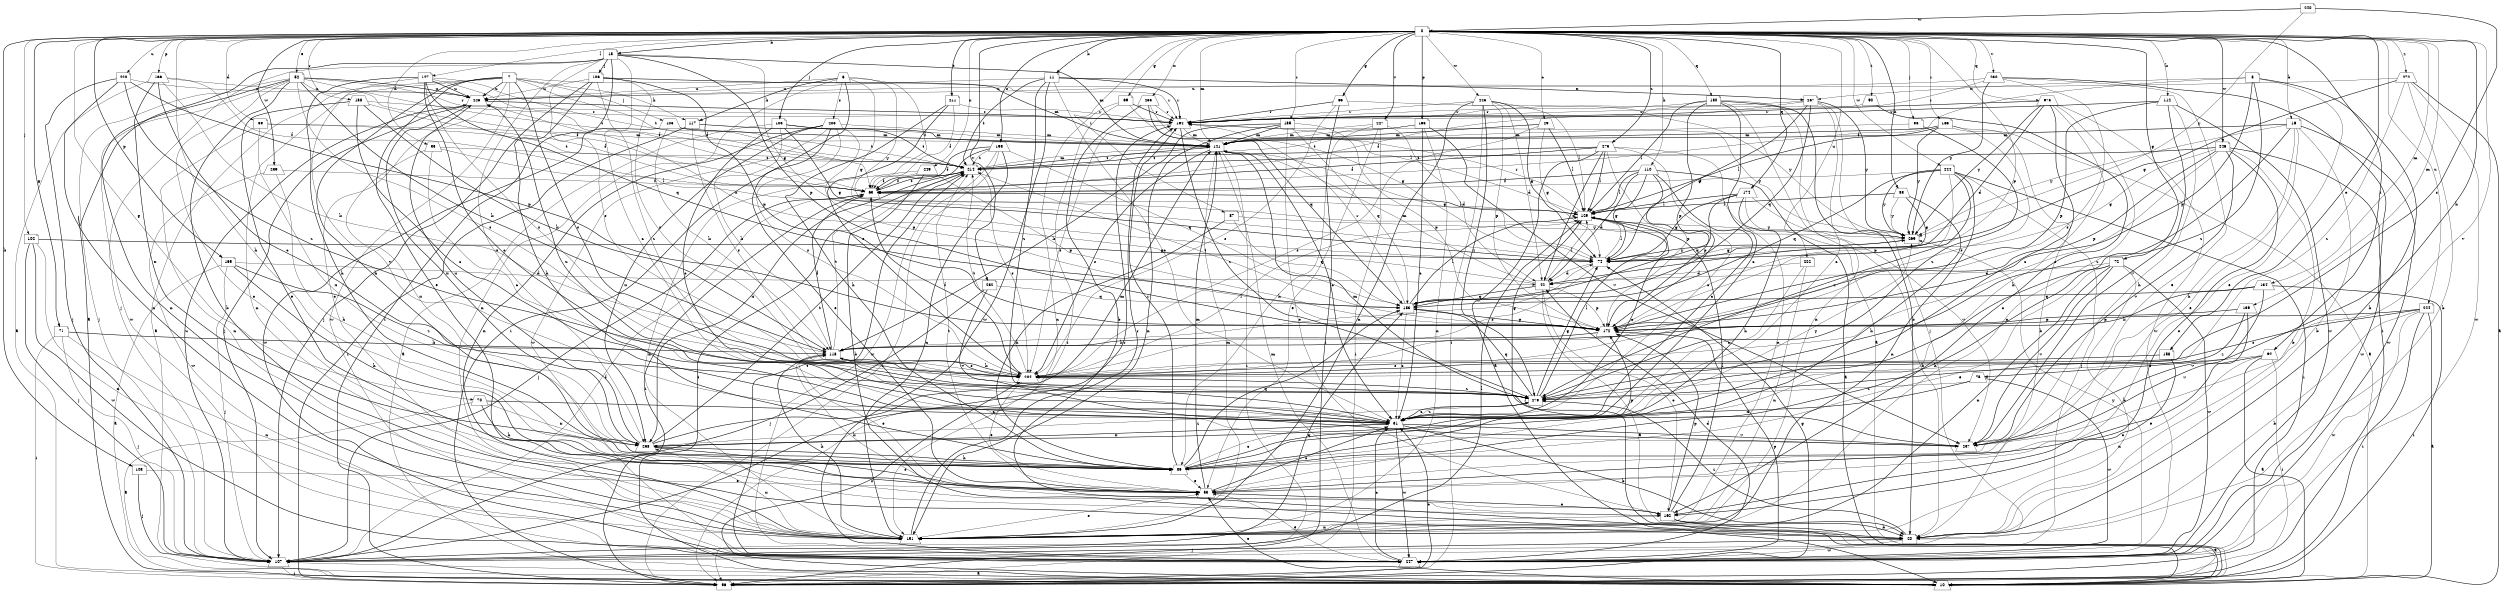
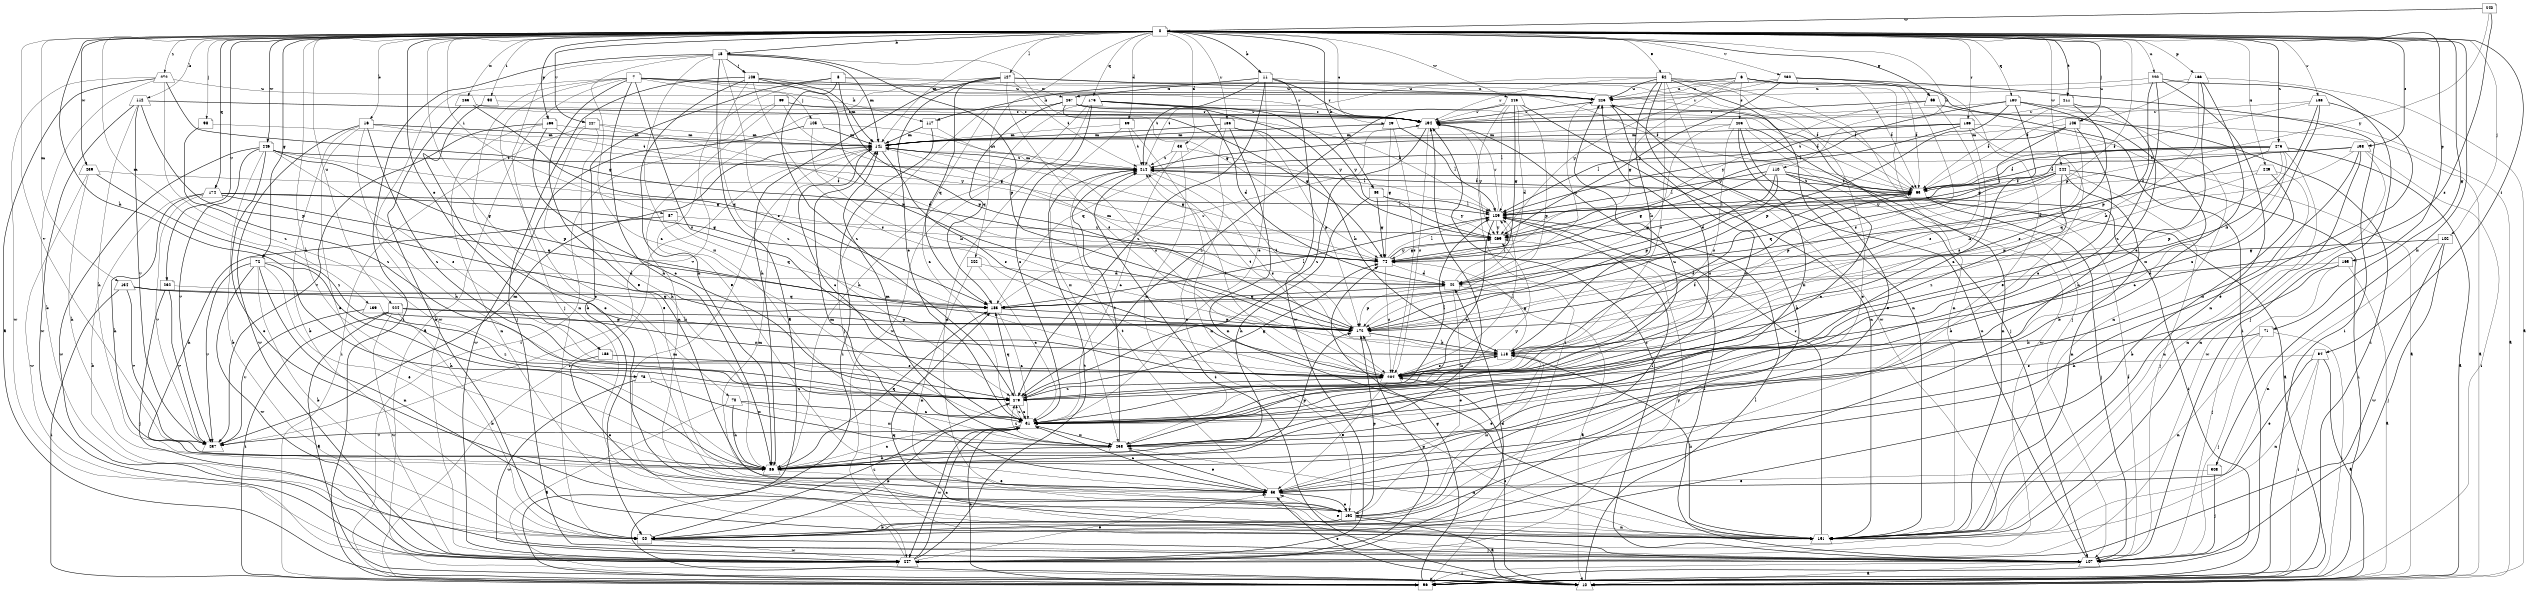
(1185, 42) -> none
(2047, 101) -> (1092, 101)
(1902, 193) -> (1376, 193)
(937, 385) -> (529, 366)
(139, 470) -> (2214, 470)
